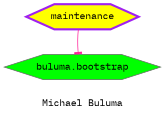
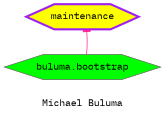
(78, 40) -> (87, 44)
